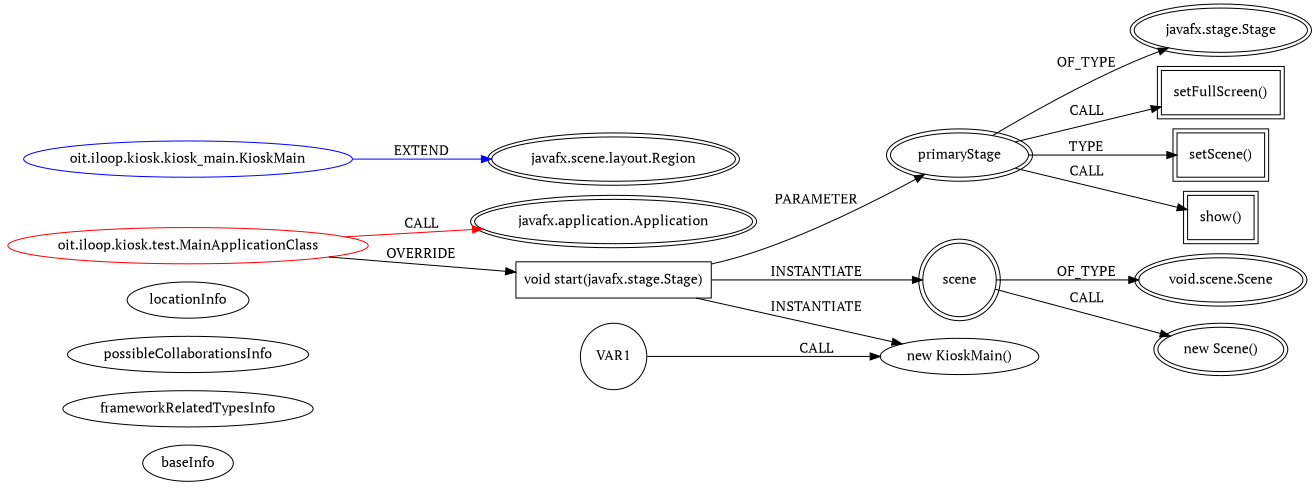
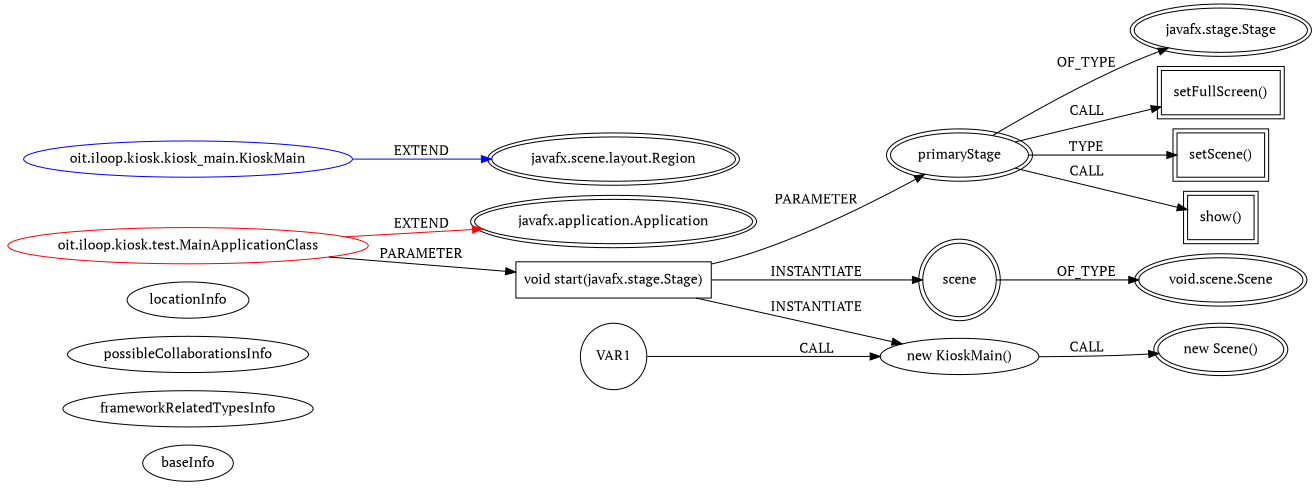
(421, 224) -> (421, 224)
(421, 254) -> (421, 254)
(1078, 311) -> (1094, 356)
